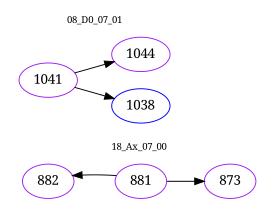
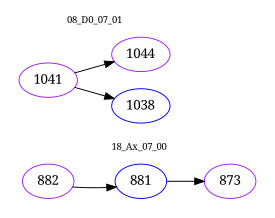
(99, 175) -> (90, 188)
(141, 181) -> (141, 181)
